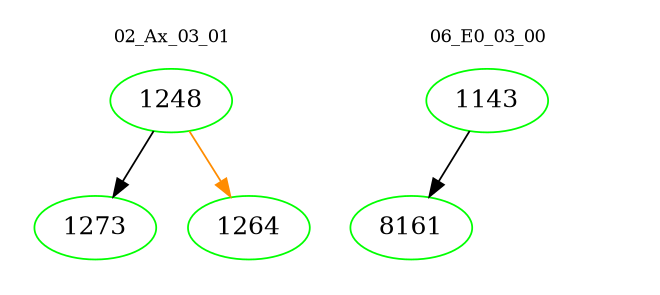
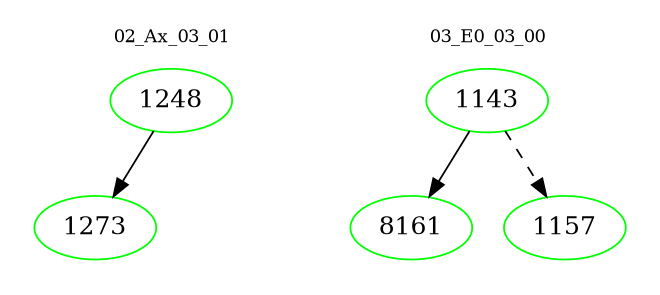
(488, 38) -> (488, 38)
(249, 228) -> none
none -> (565, 228)
